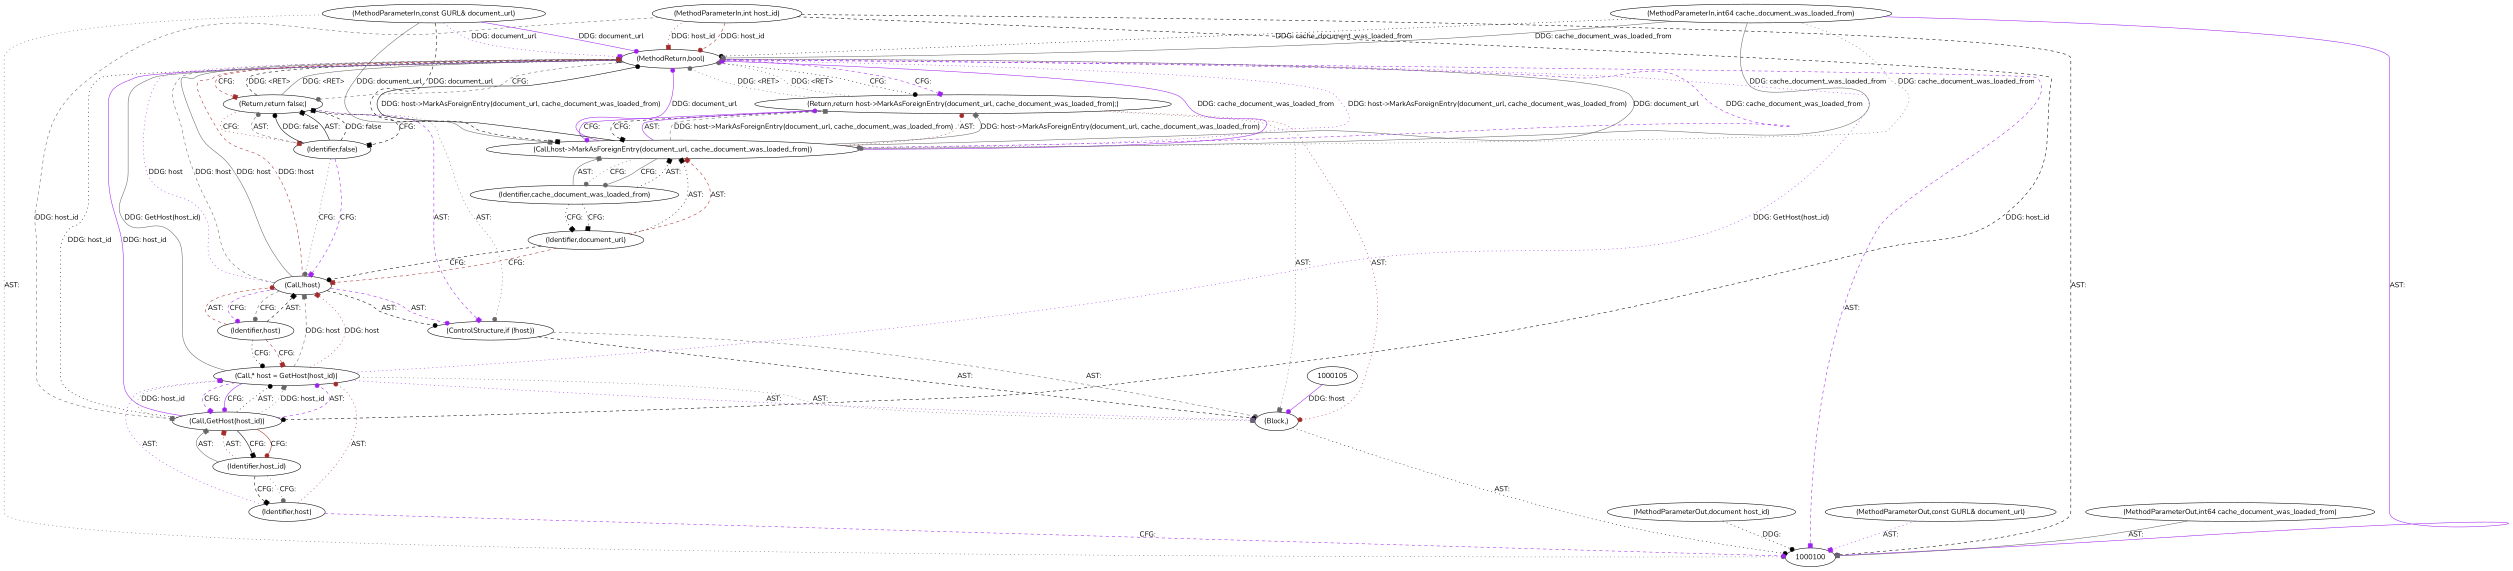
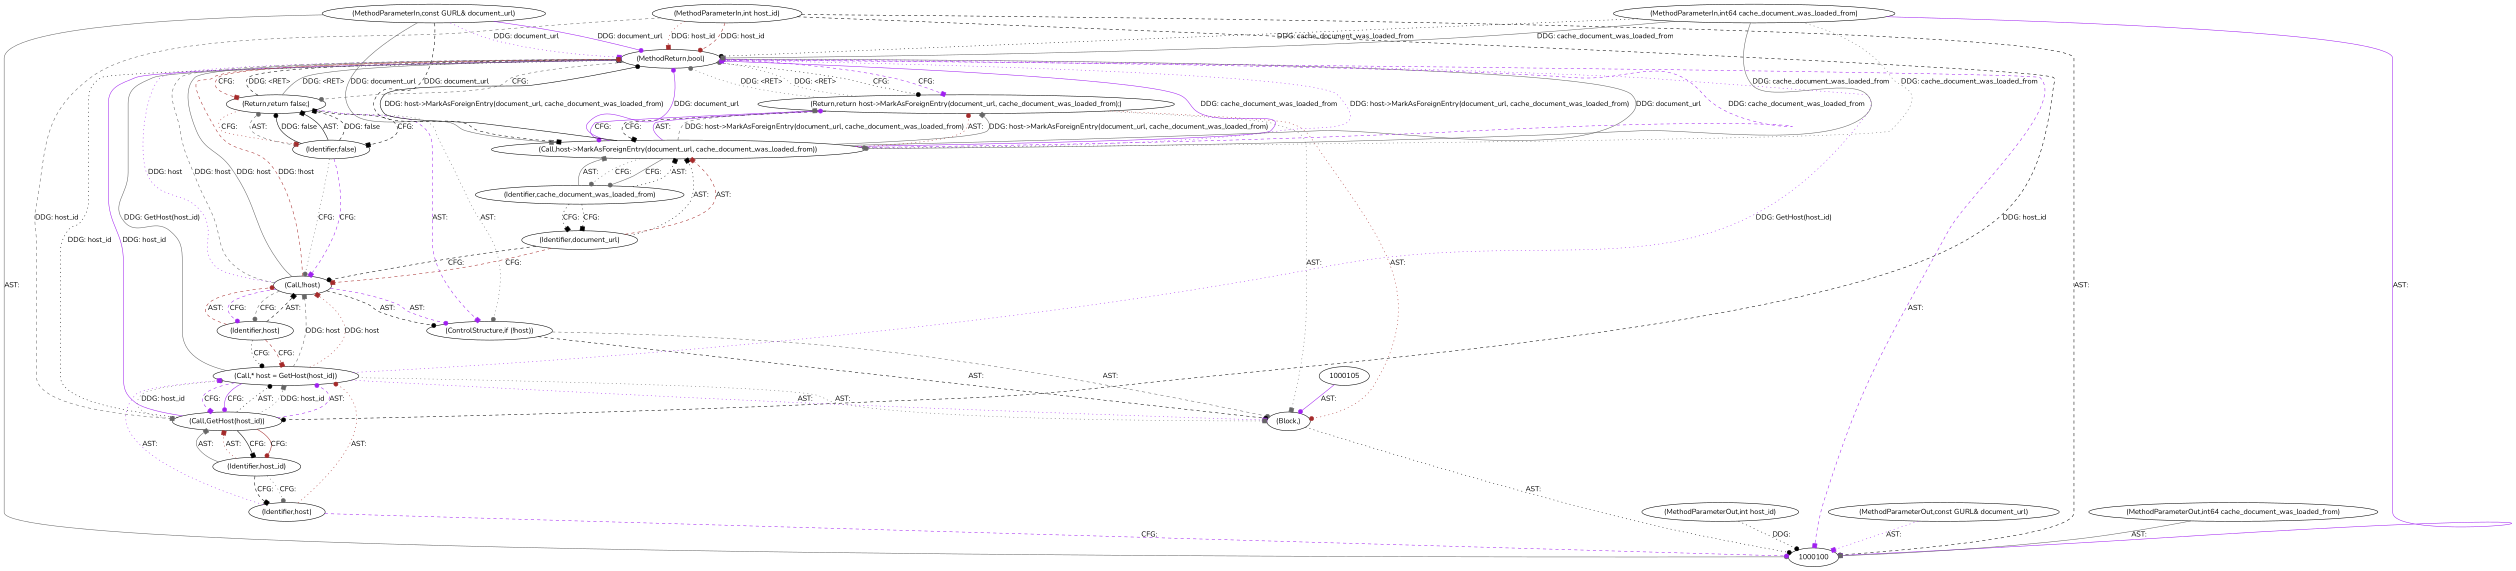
(1327, 399) -> (1330, 399)
(1702, 512) -> (1720, 512)
(501, 547) -> (502, 547)
